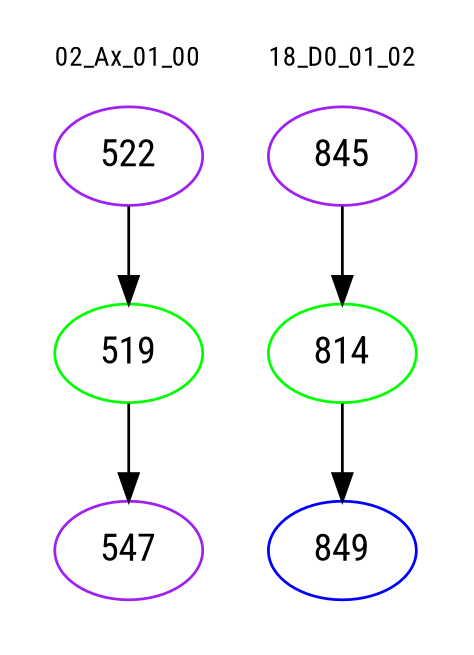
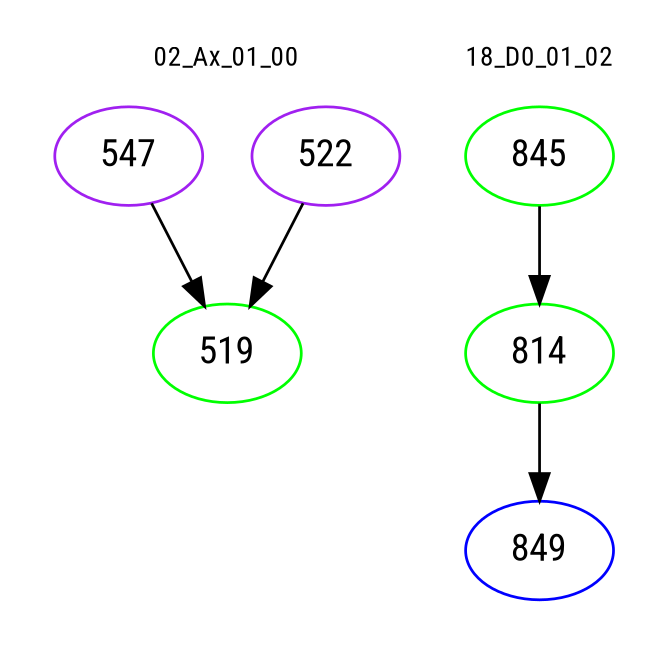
(342, 156) -> (540, 156)
(129, 438) -> (172, 242)
